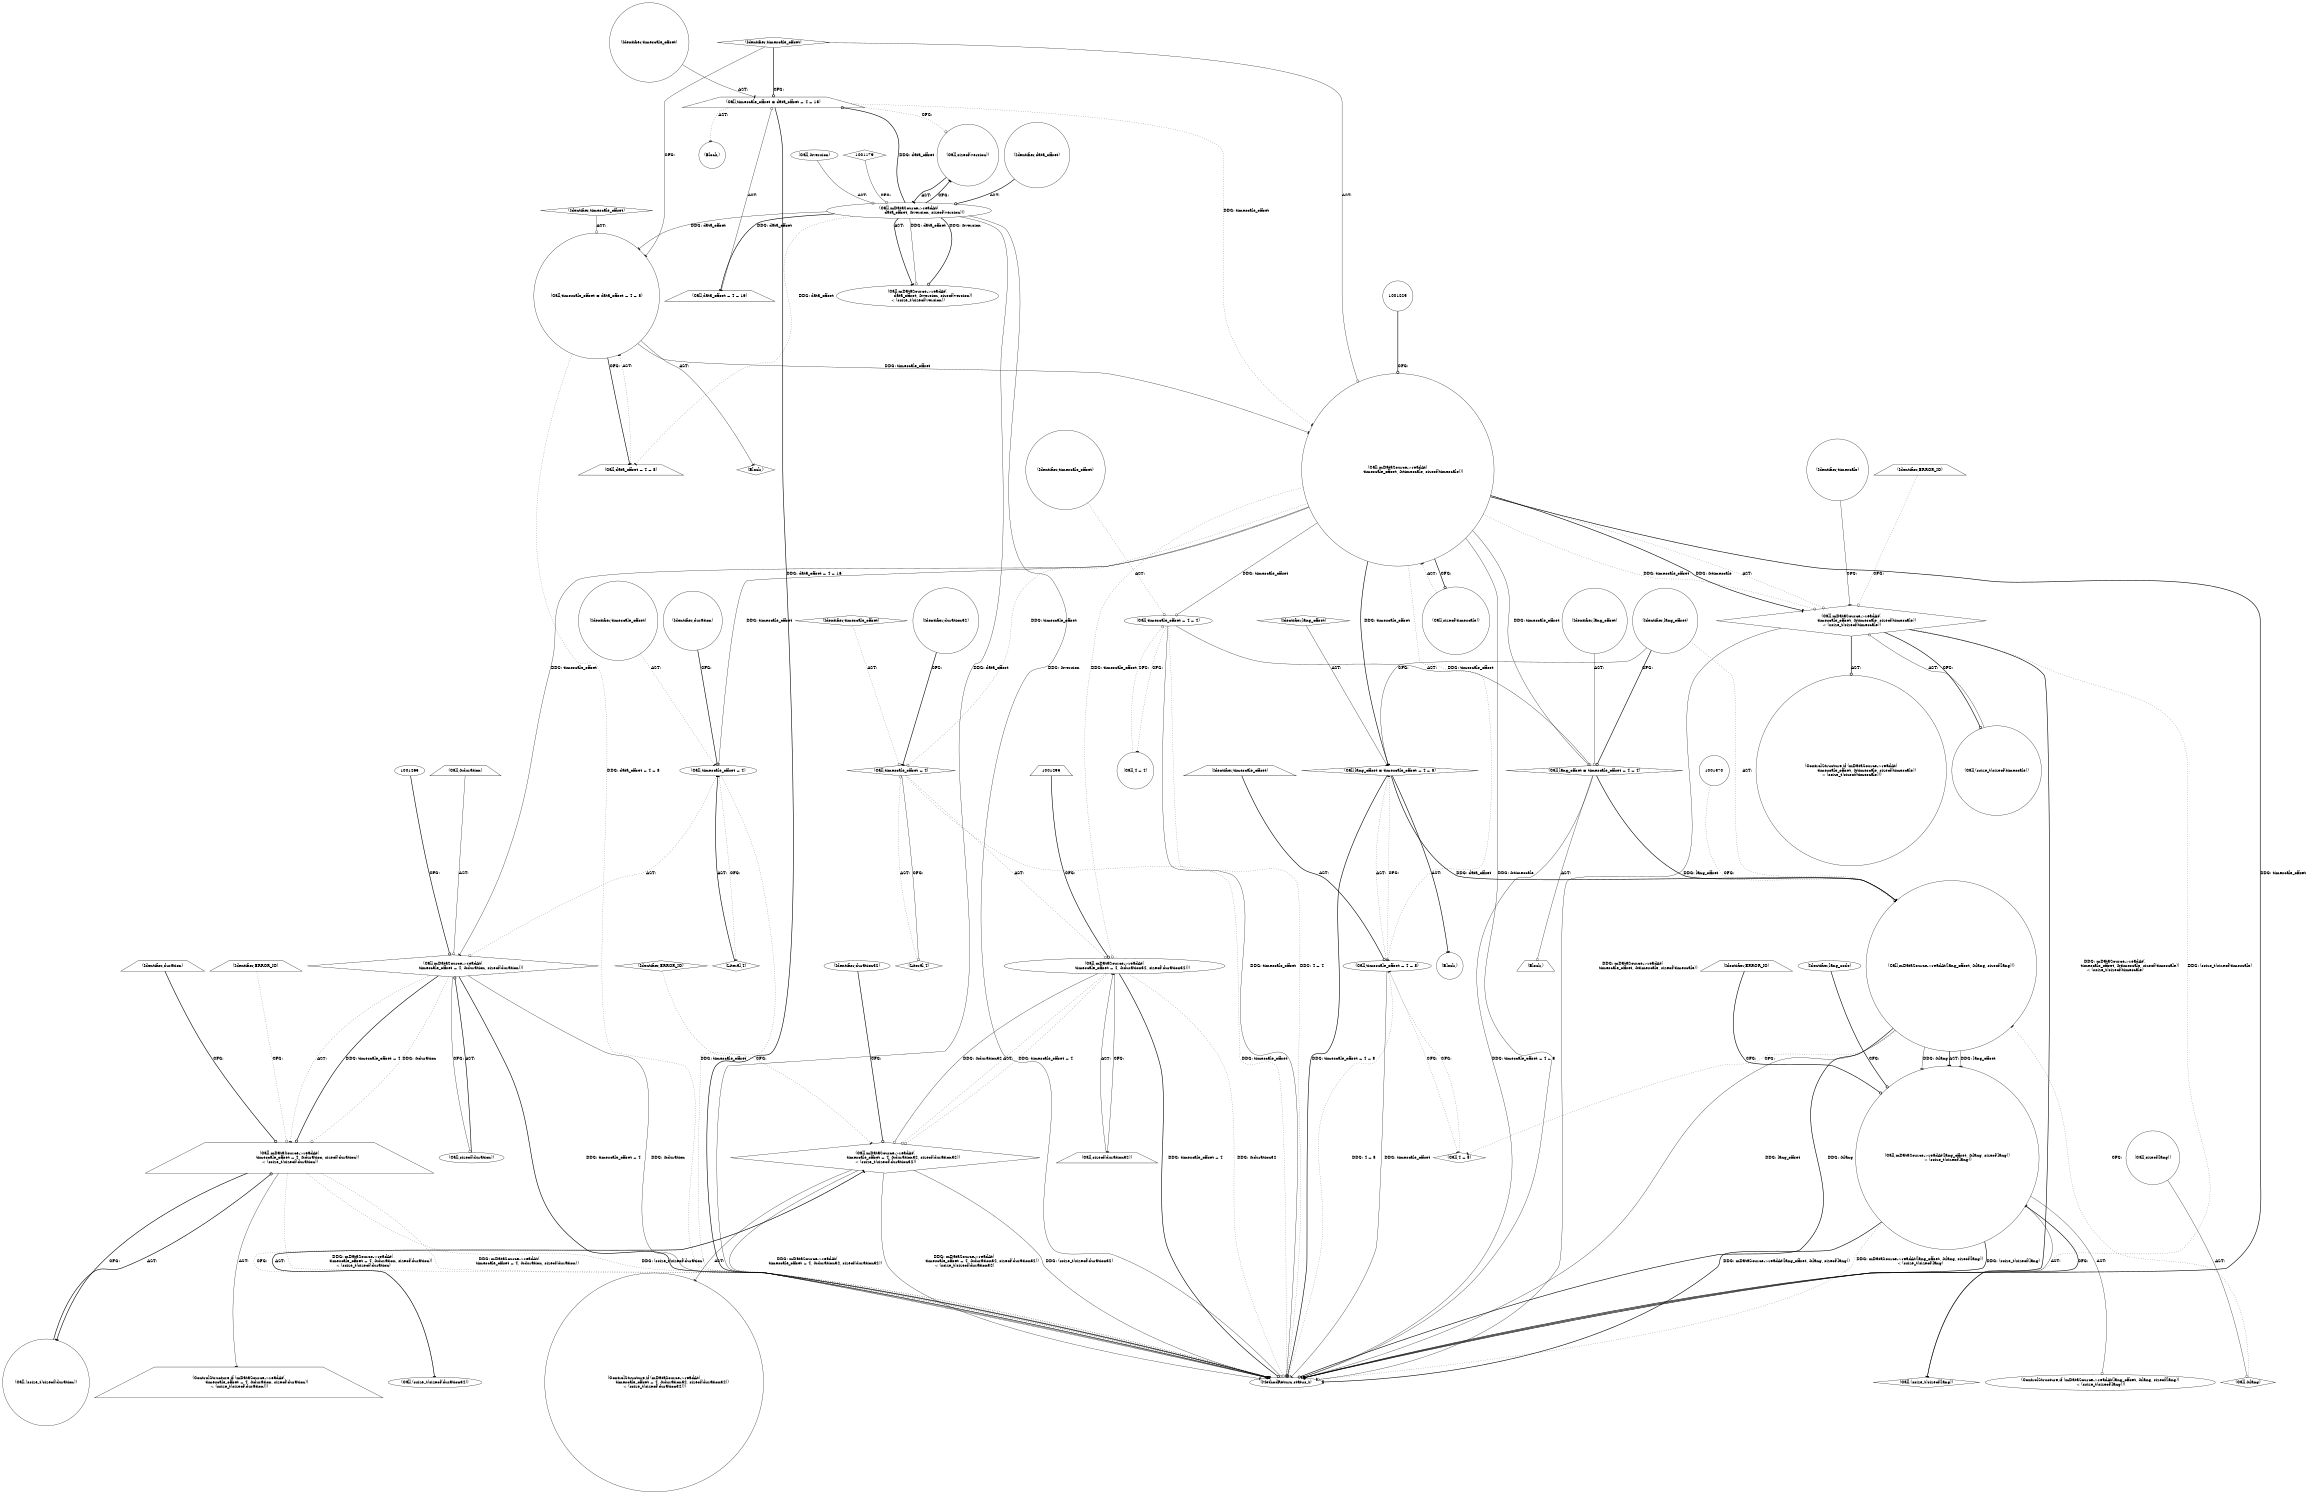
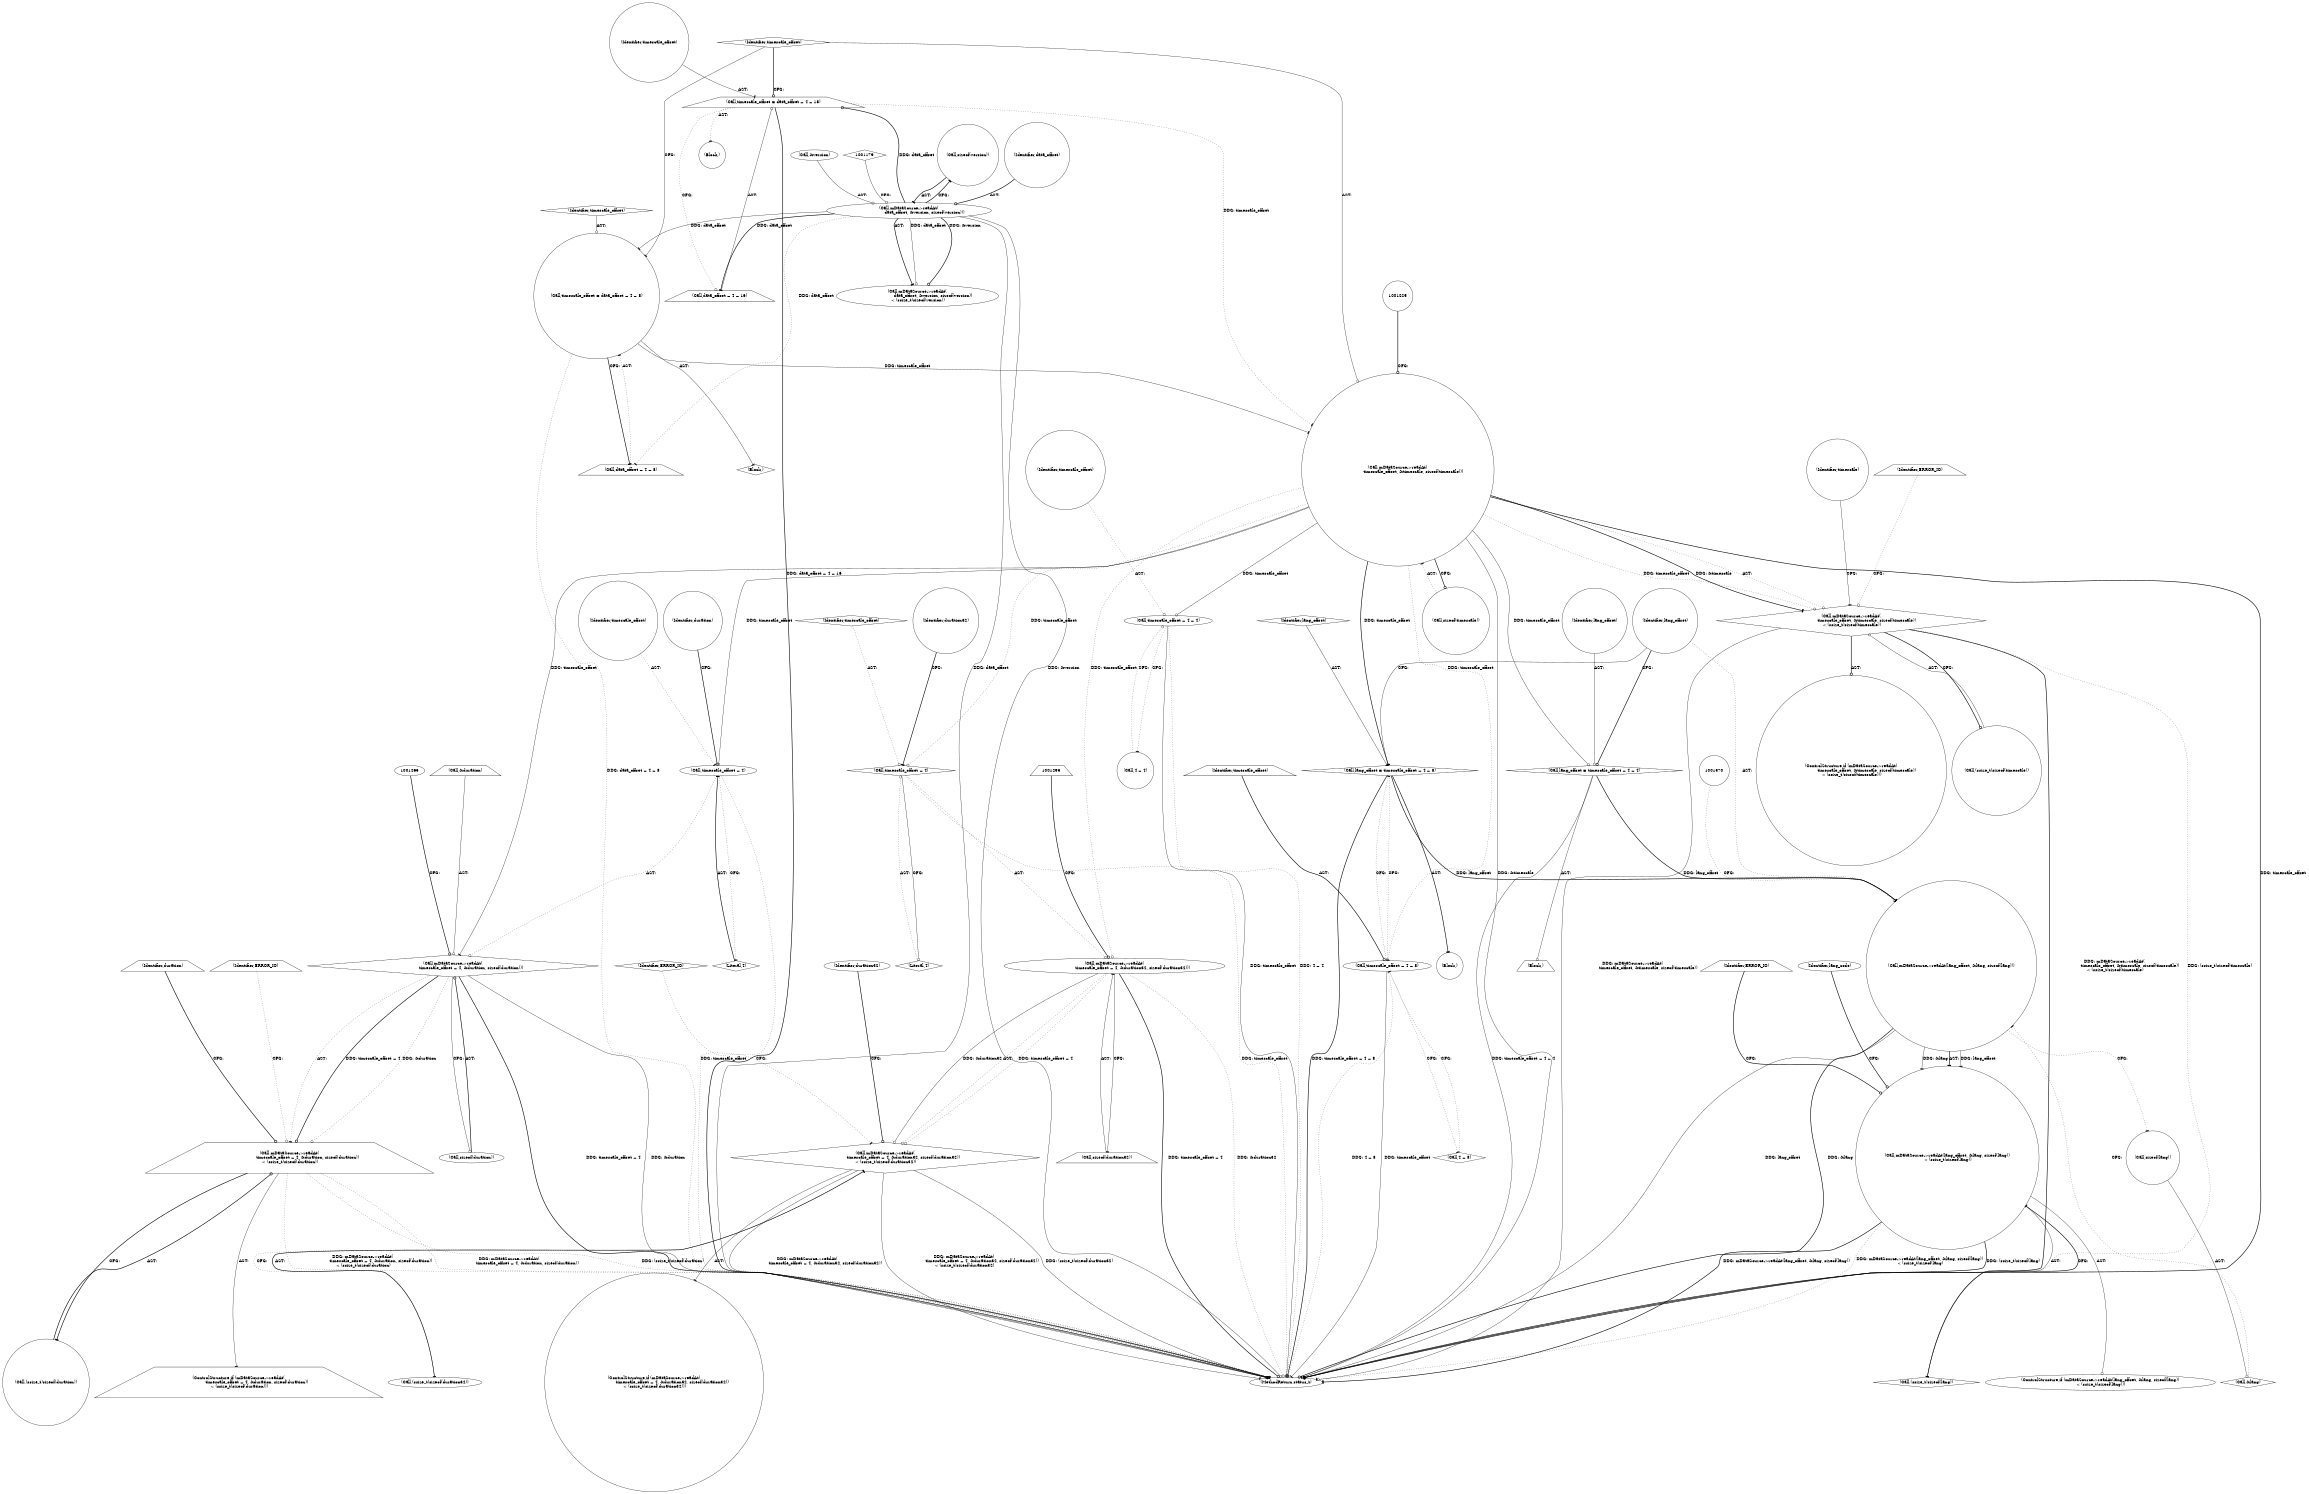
(907, 114) -> (680, 186)
(1396, 665) -> none
(1382, 873) -> (1382, 873)
(1474, 873) -> (1474, 873)
(1524, 1059) -> (1524, 1059)
(1680, 1076) -> (2098, 1052)
